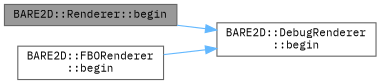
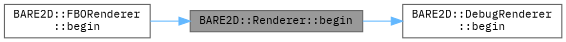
(185, 52) -> (165, 21)
